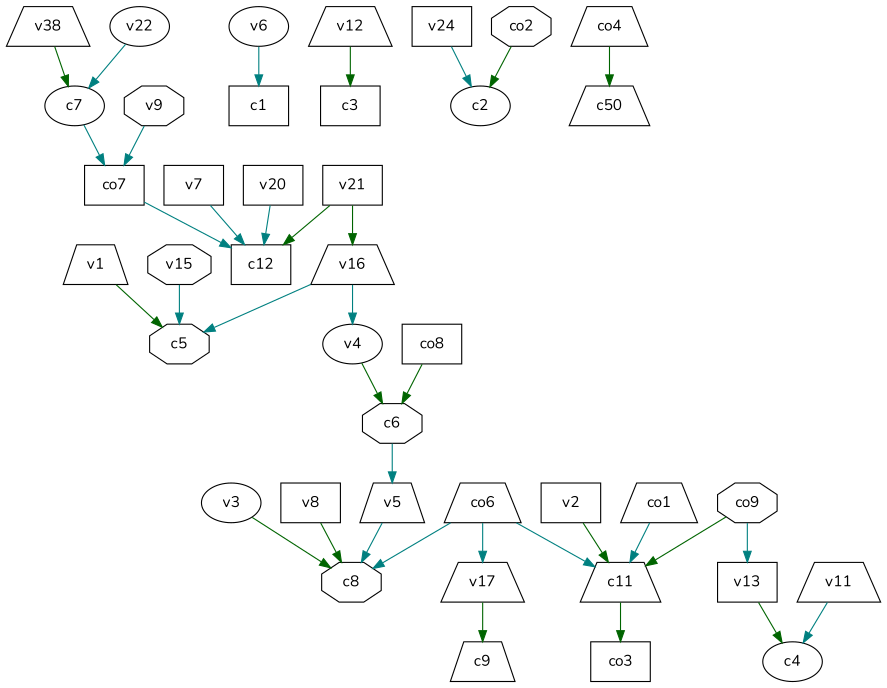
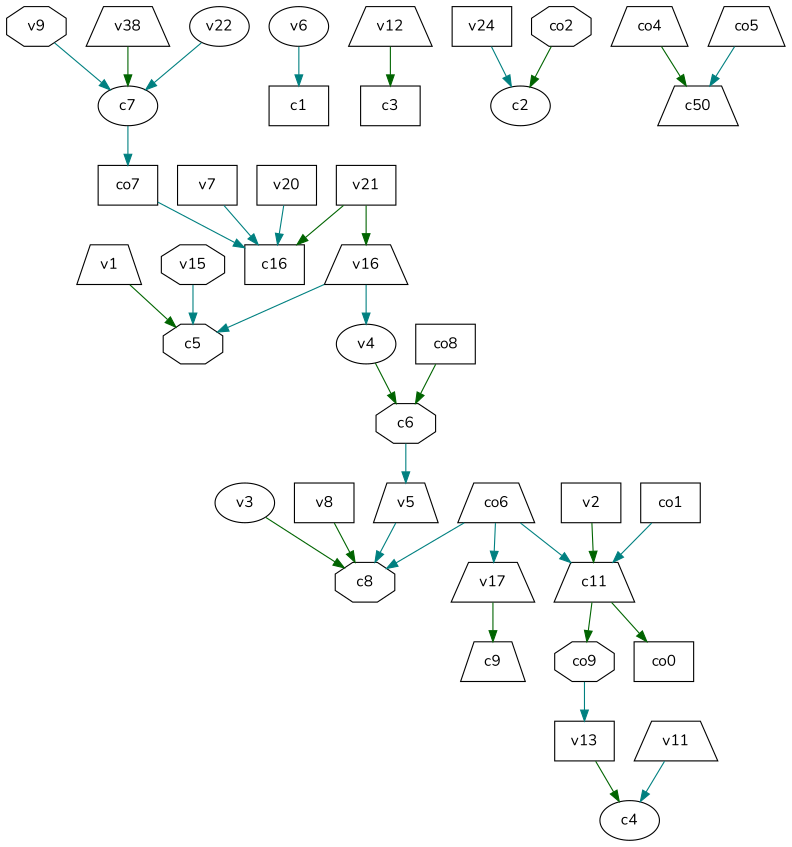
none -> (747, 26)
(137, 141) -> (78, 63)
(261, 265) -> (275, 265)
(659, 503) -> (670, 503)
(691, 538) -> (590, 617)
(621, 662) -> (664, 662)
